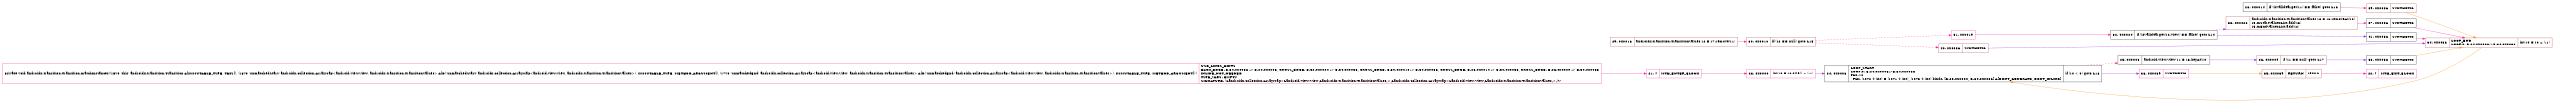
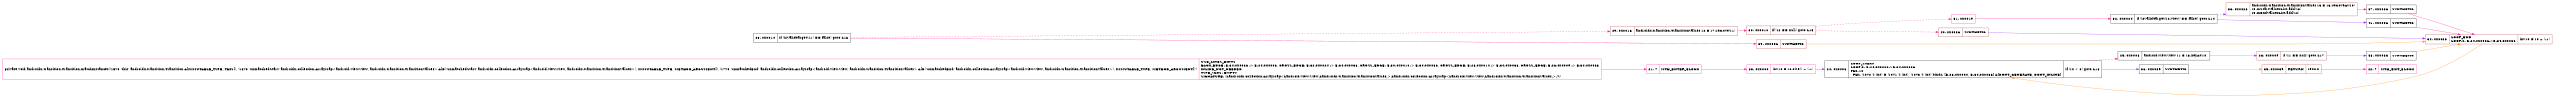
none -> (1229, 34)
(2164, 74) -> (2164, 69)
